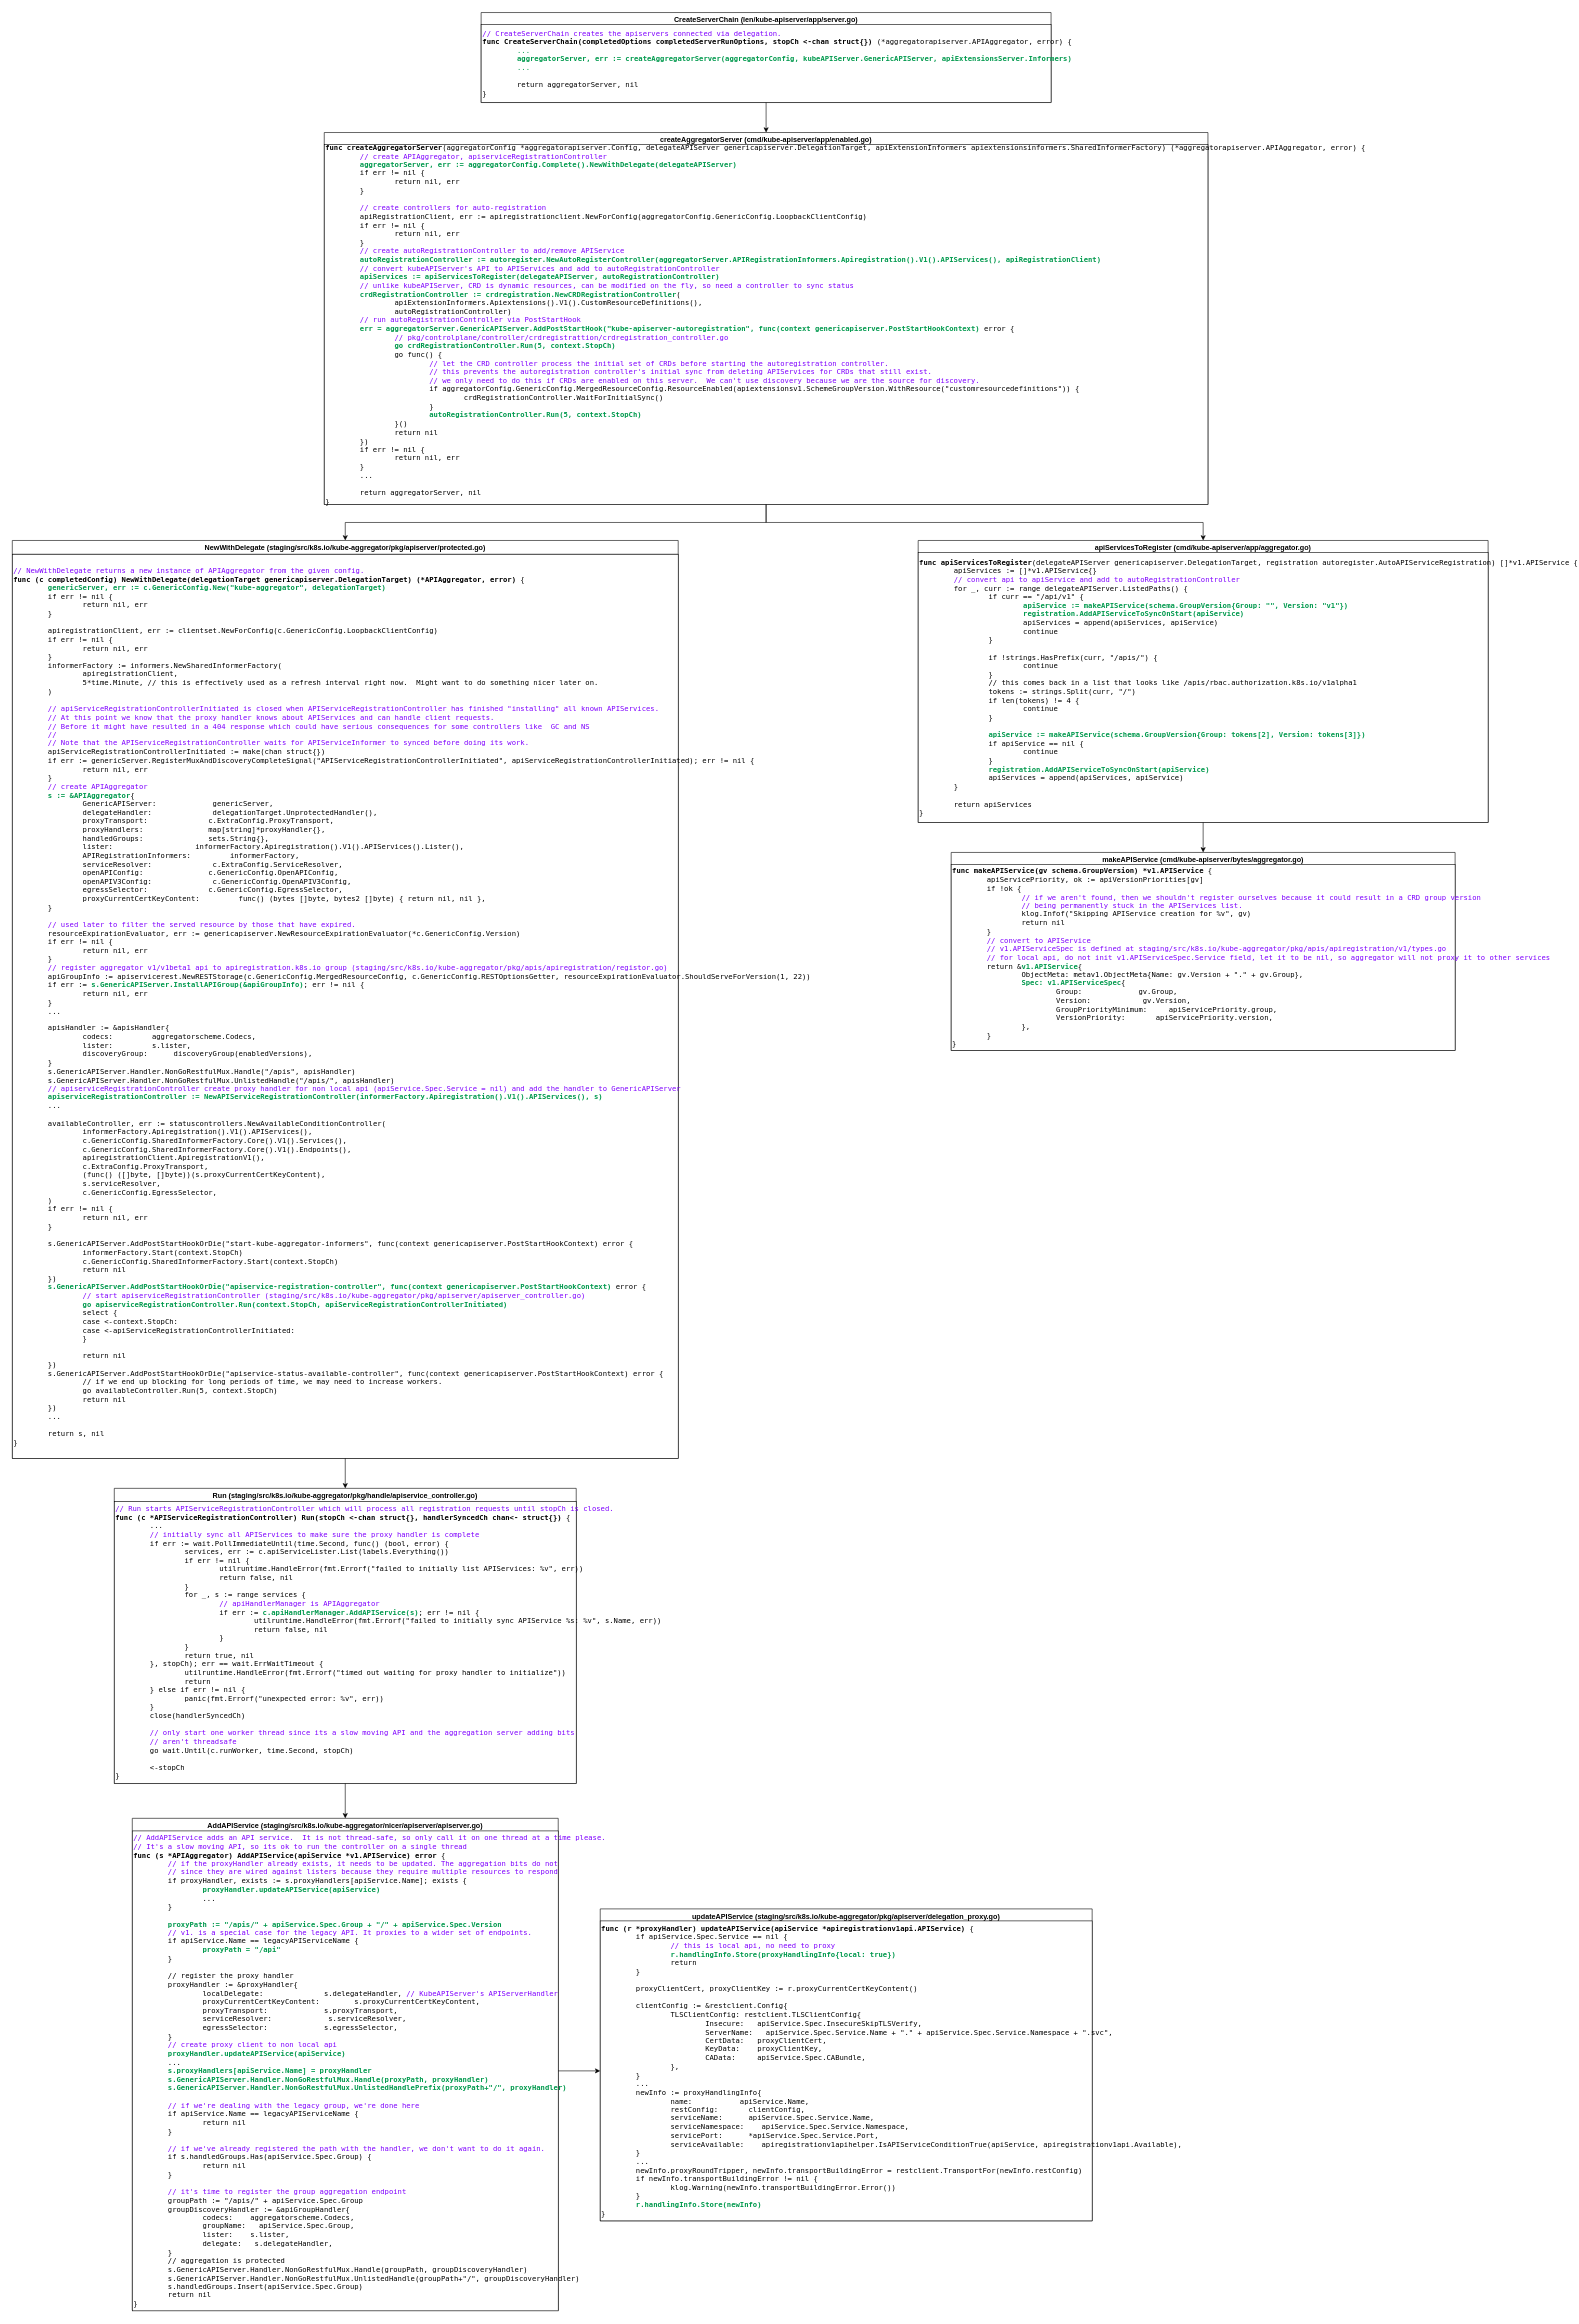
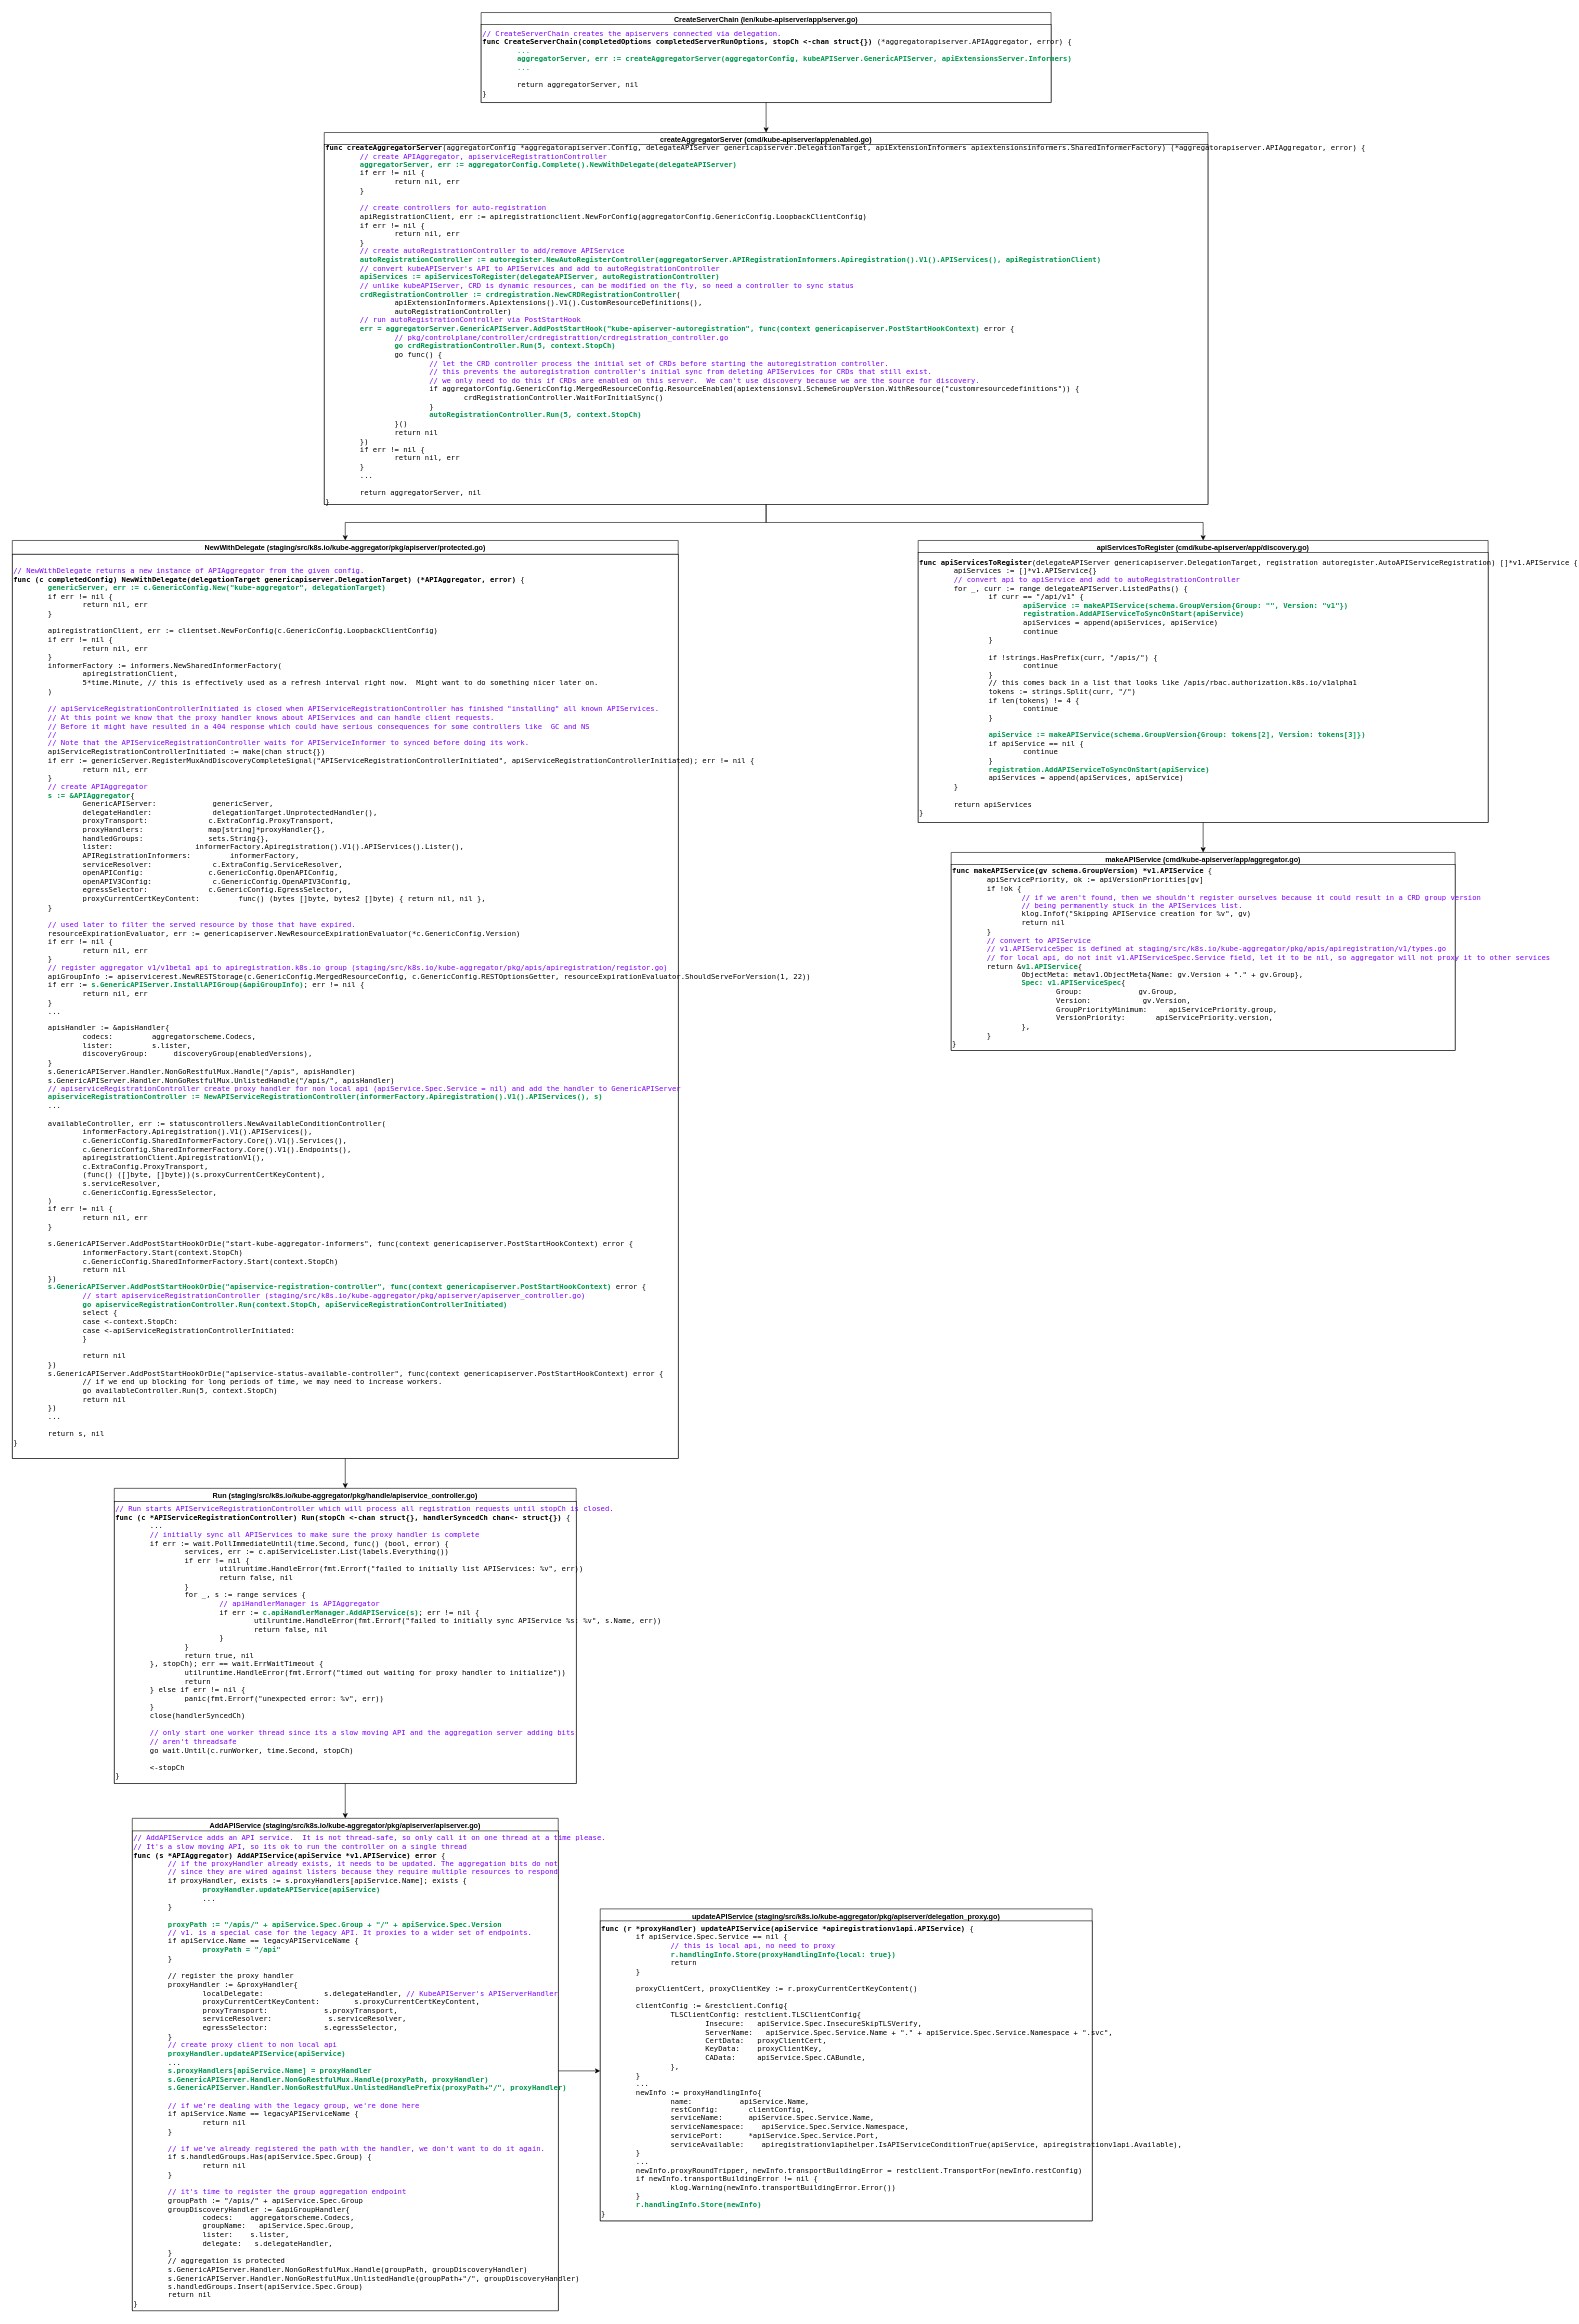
(1203, 548) -> (1203, 548)
(1203, 860) -> (1203, 860)
(345, 1826) -> (345, 1826)
